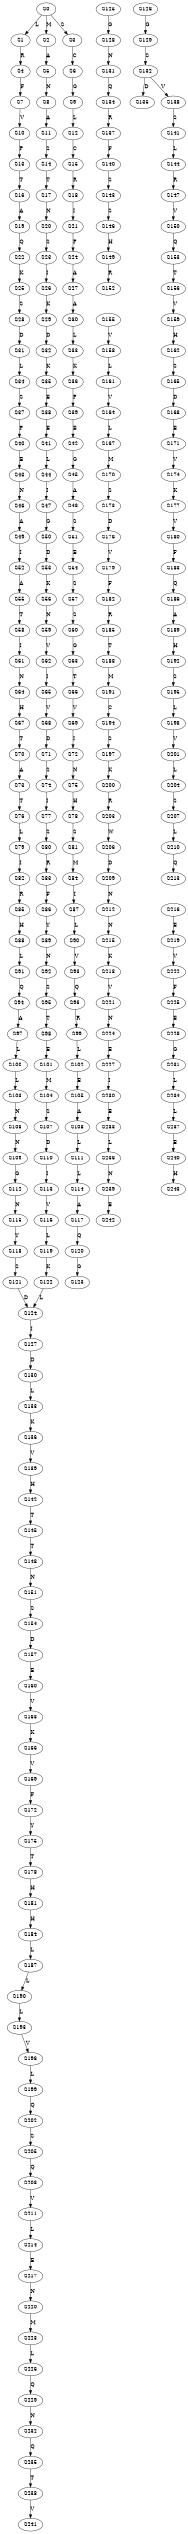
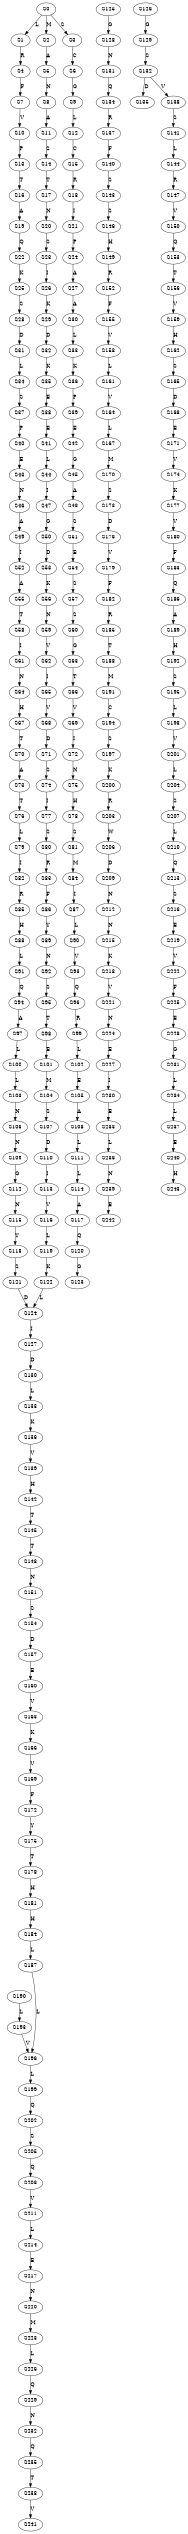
none -> (108, 303)
none -> (173, 893)
(26, 1980) -> (36, 2010)
